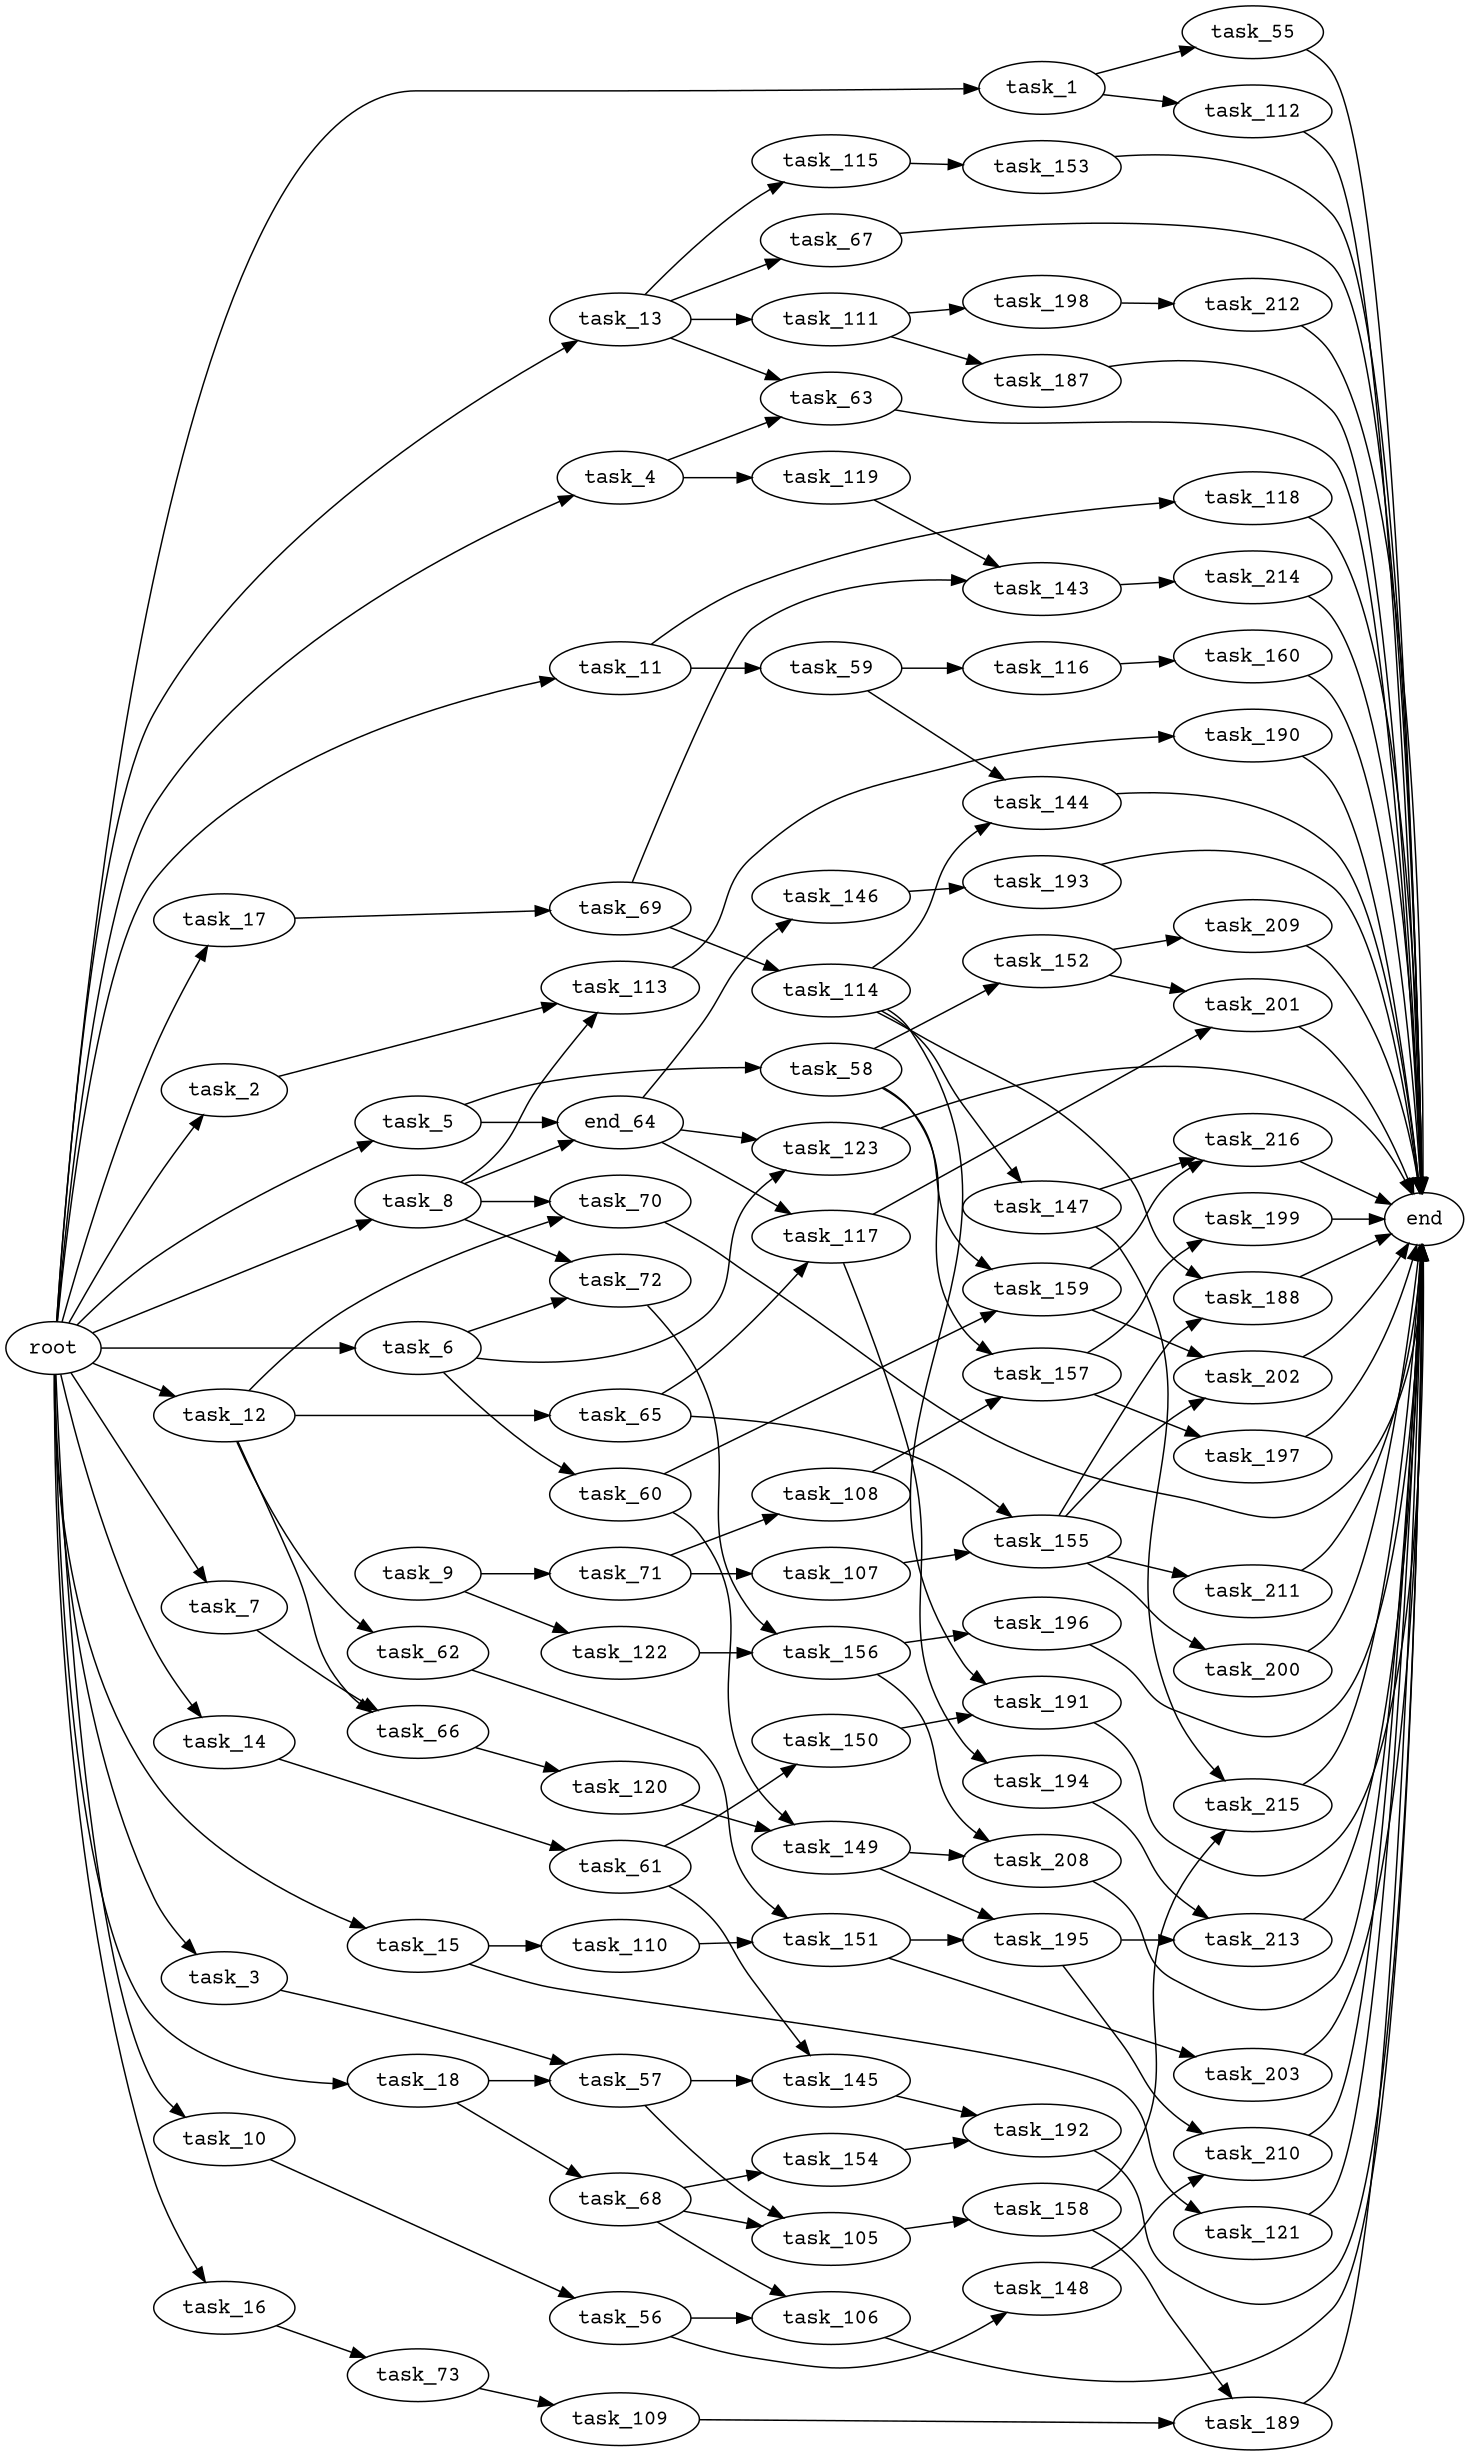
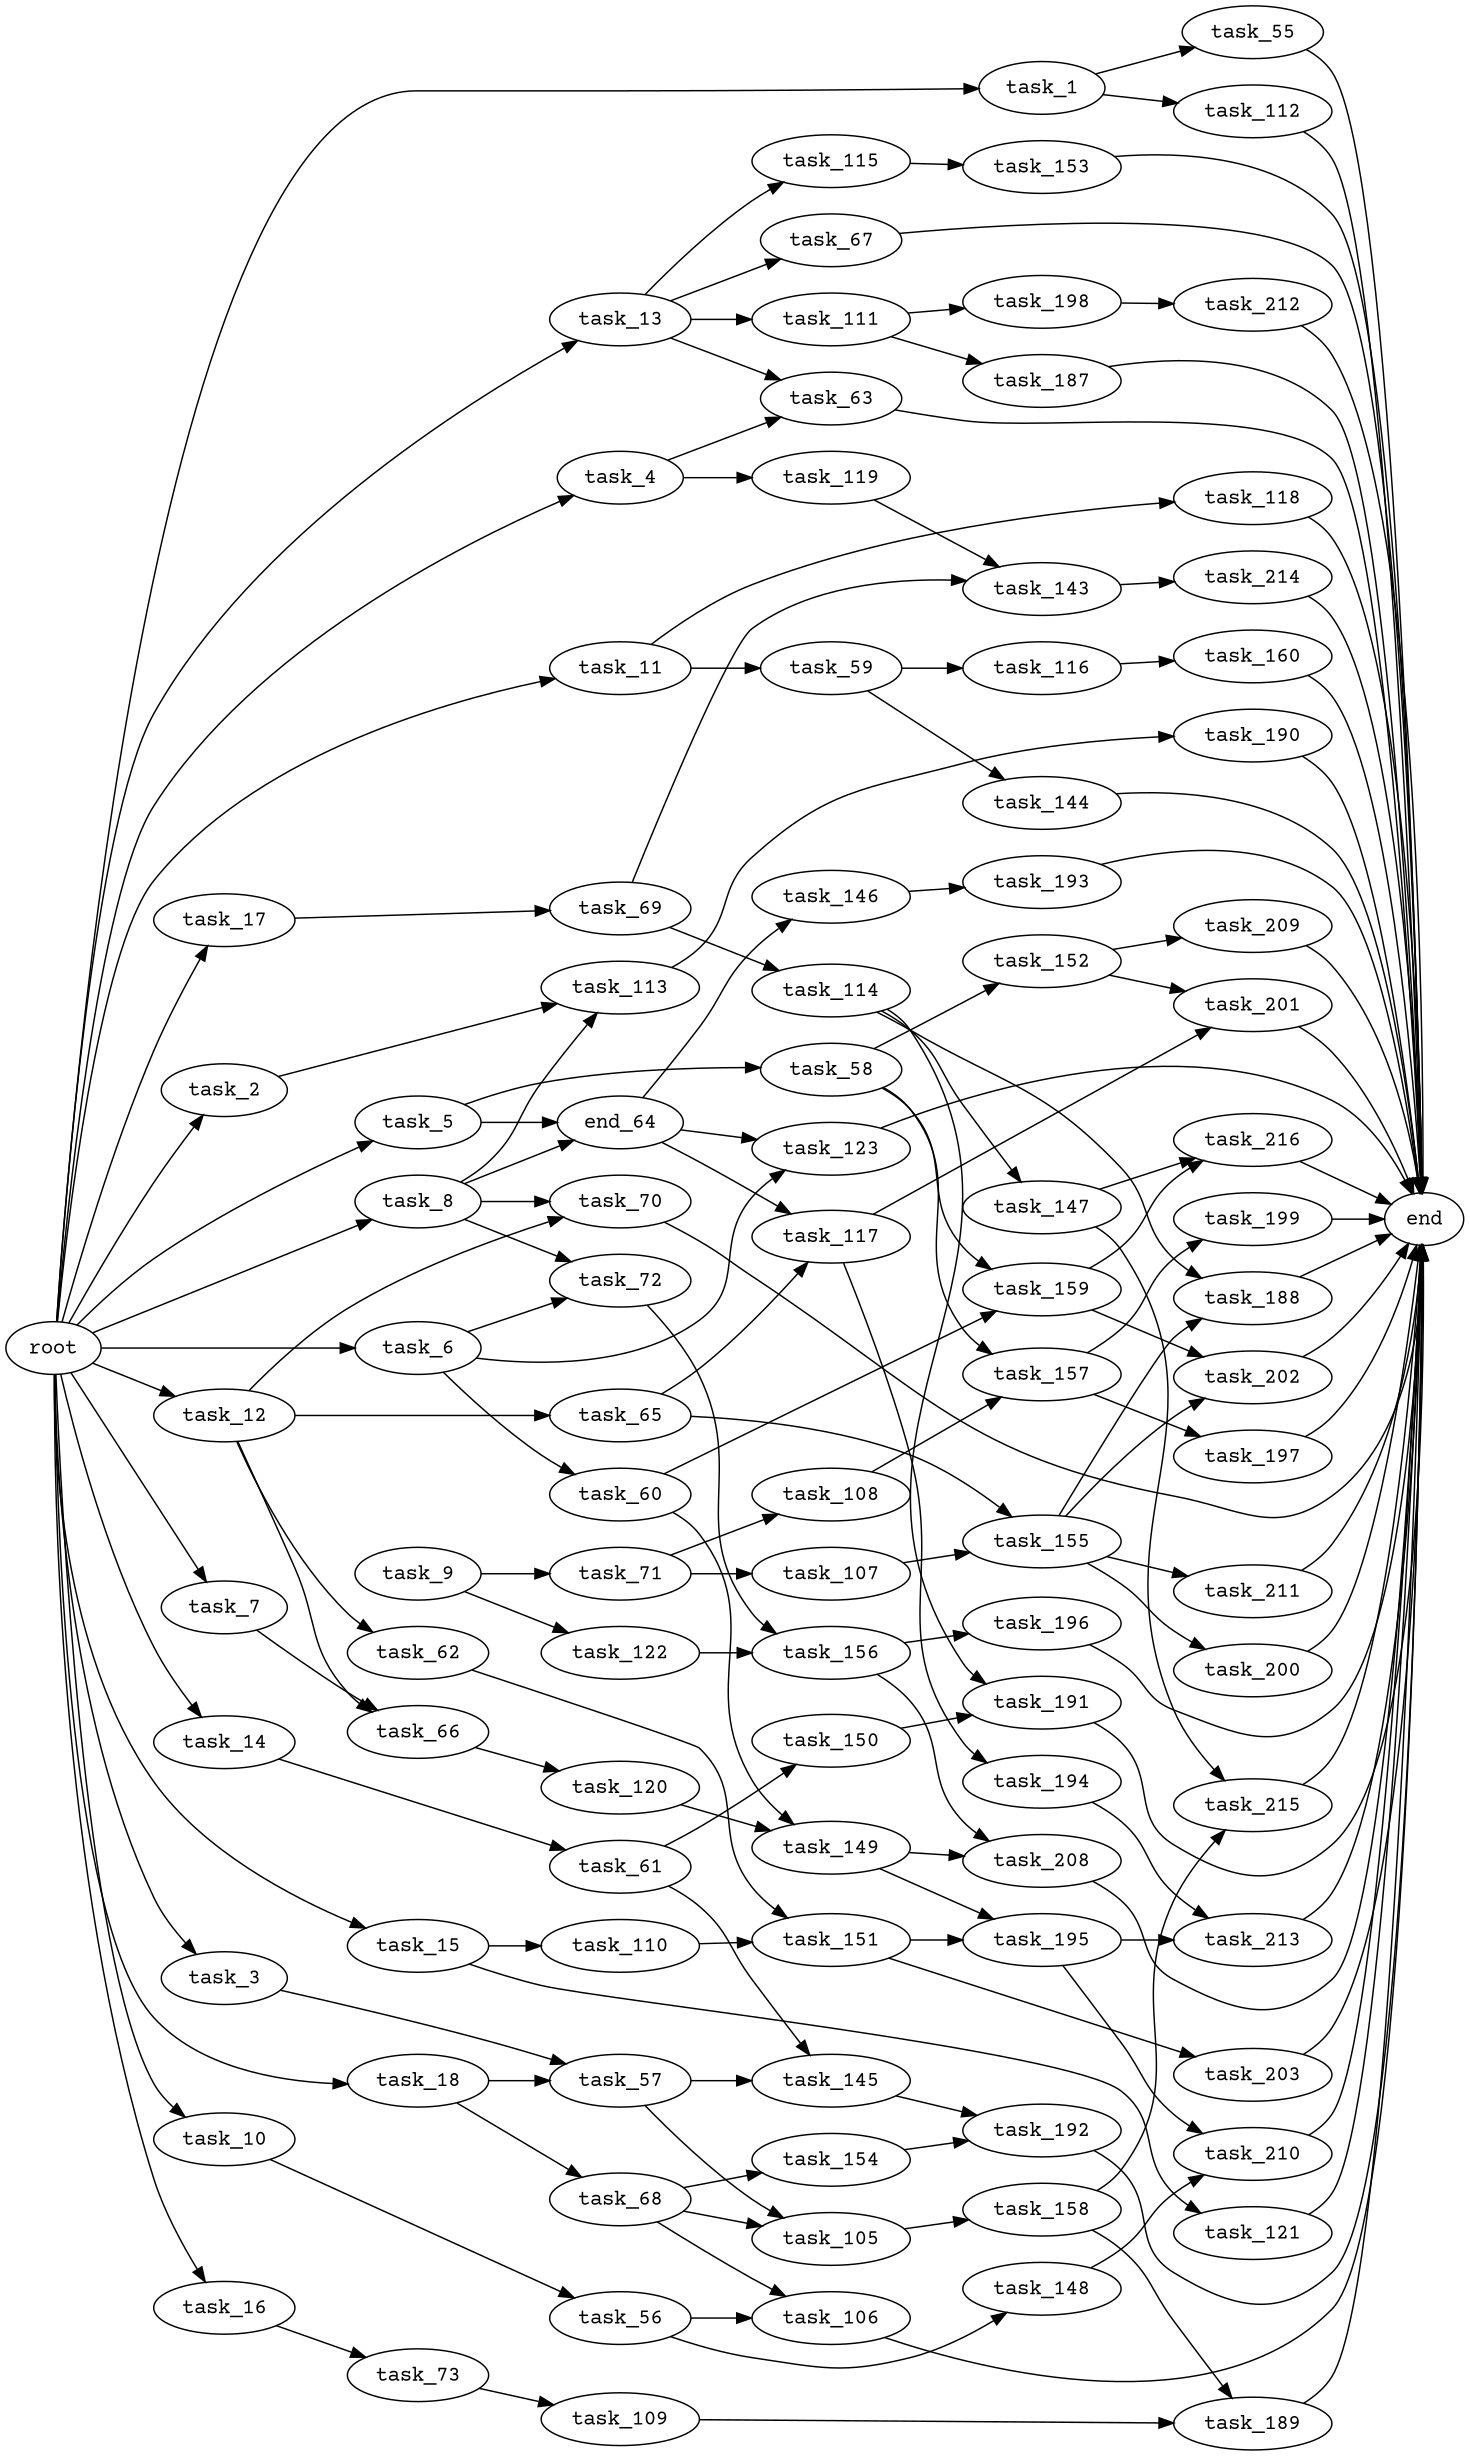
(931, 903) -> none
